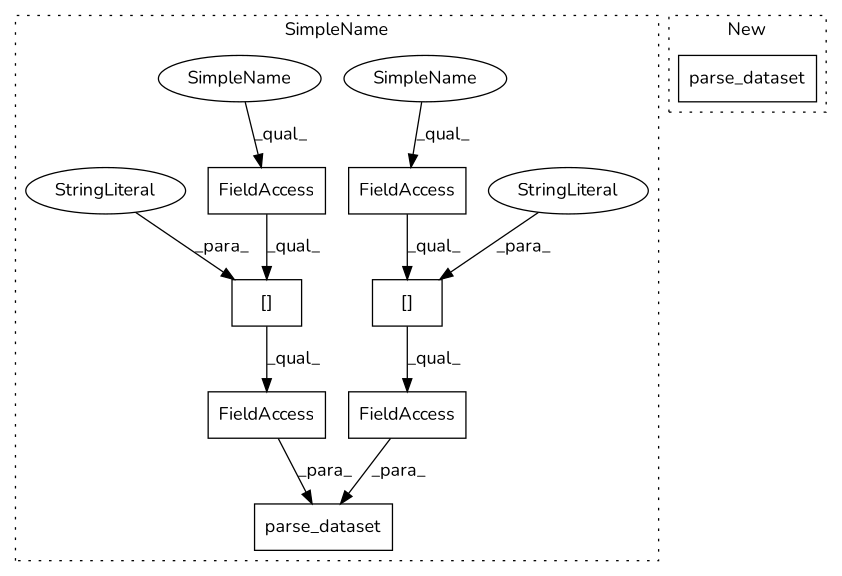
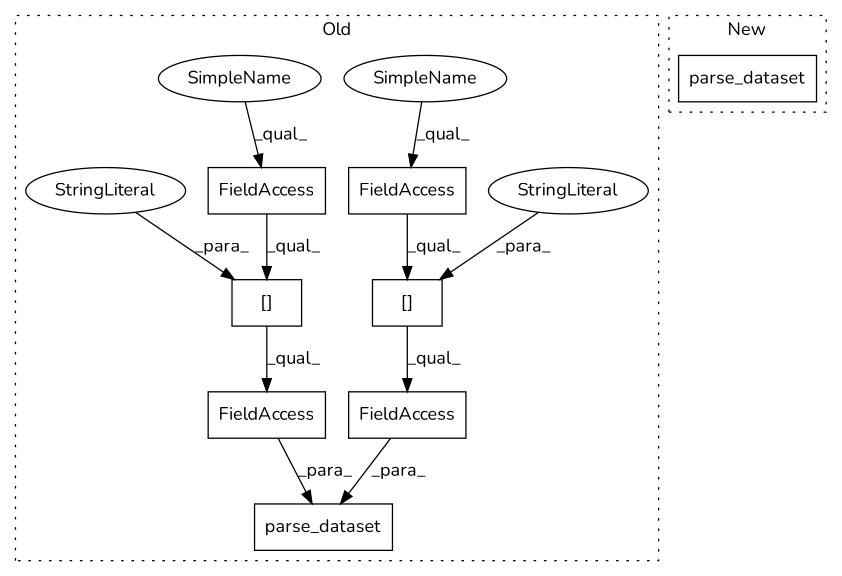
(337, 30) -> (337, 30)
